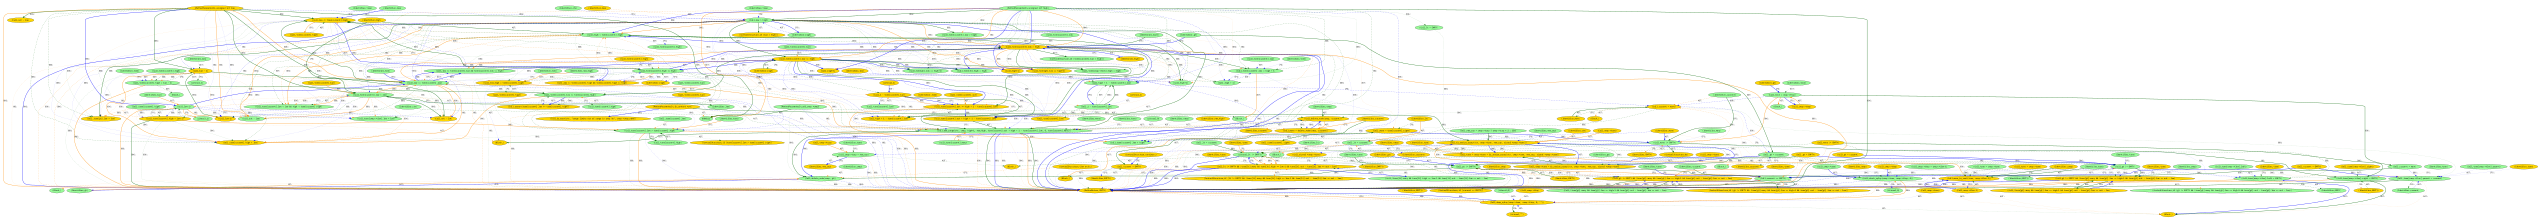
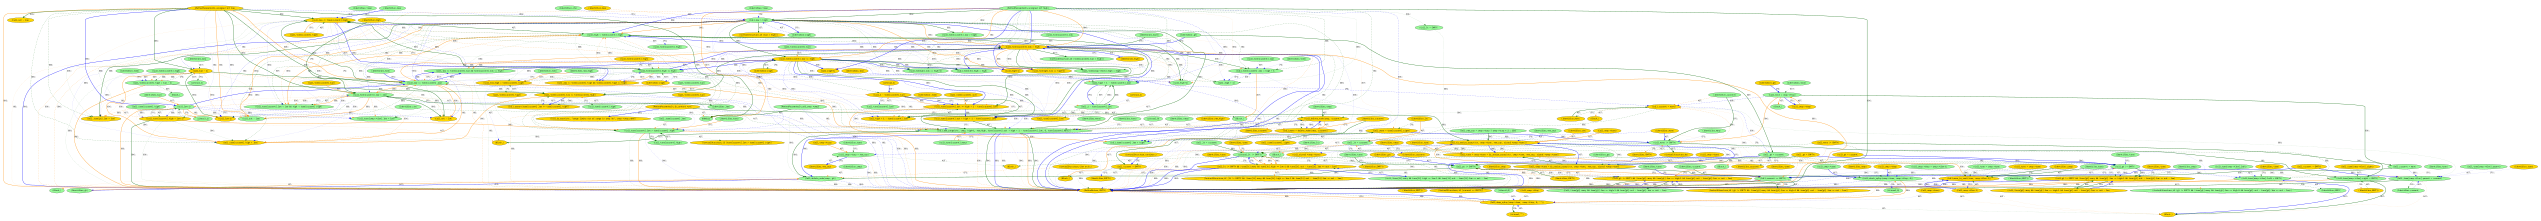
none -> (425, 54)
(61, 74) -> (267, 49)
(570, 95) -> (570, 95)
none -> (635, 110)
